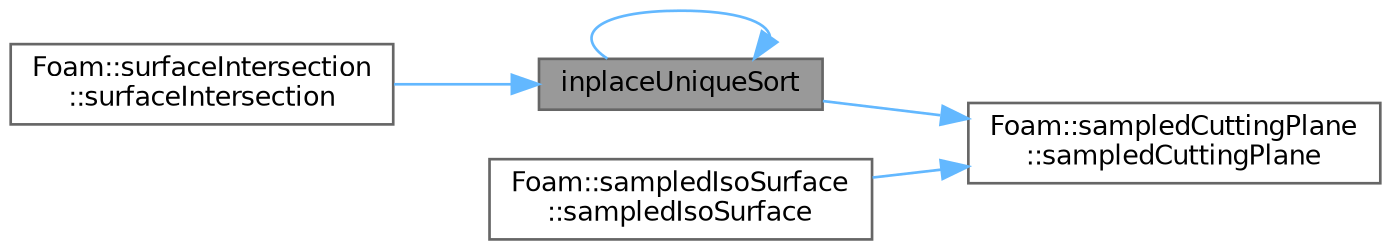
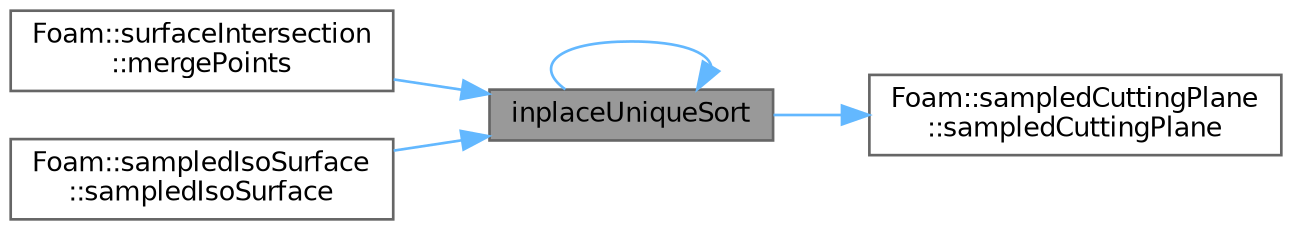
(202, 84) -> (202, 51)
(907, 174) -> (428, 145)
